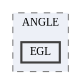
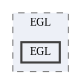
(41, 23) -> (41, 23)
